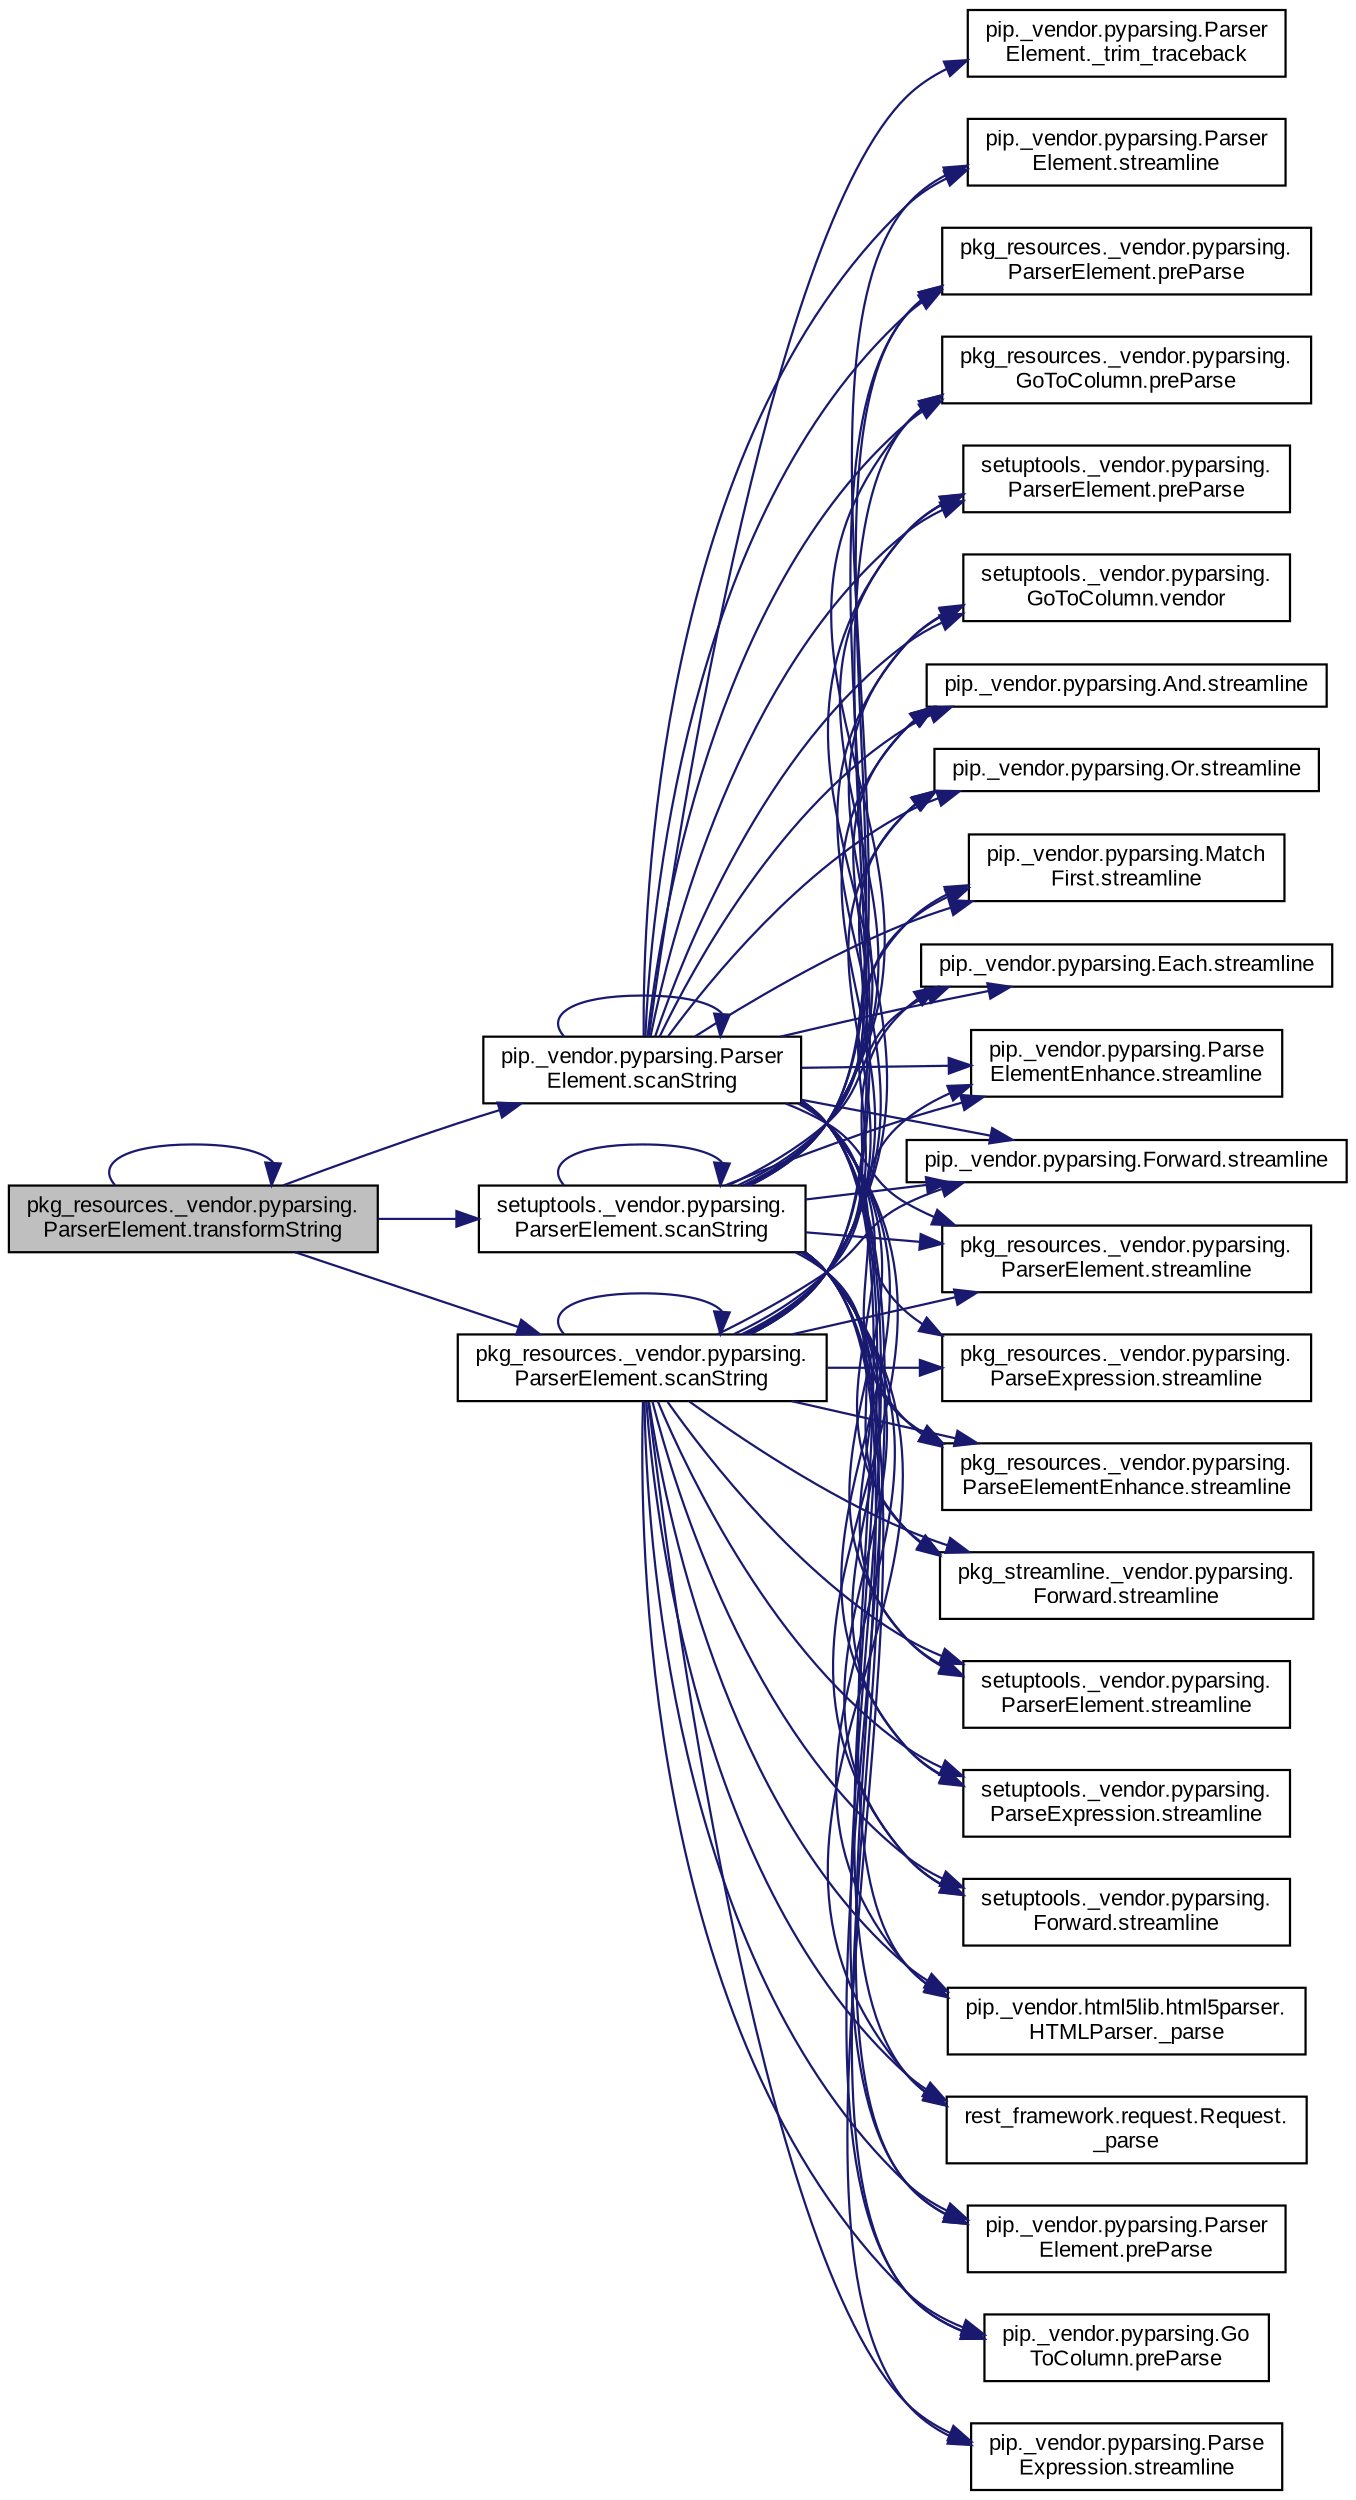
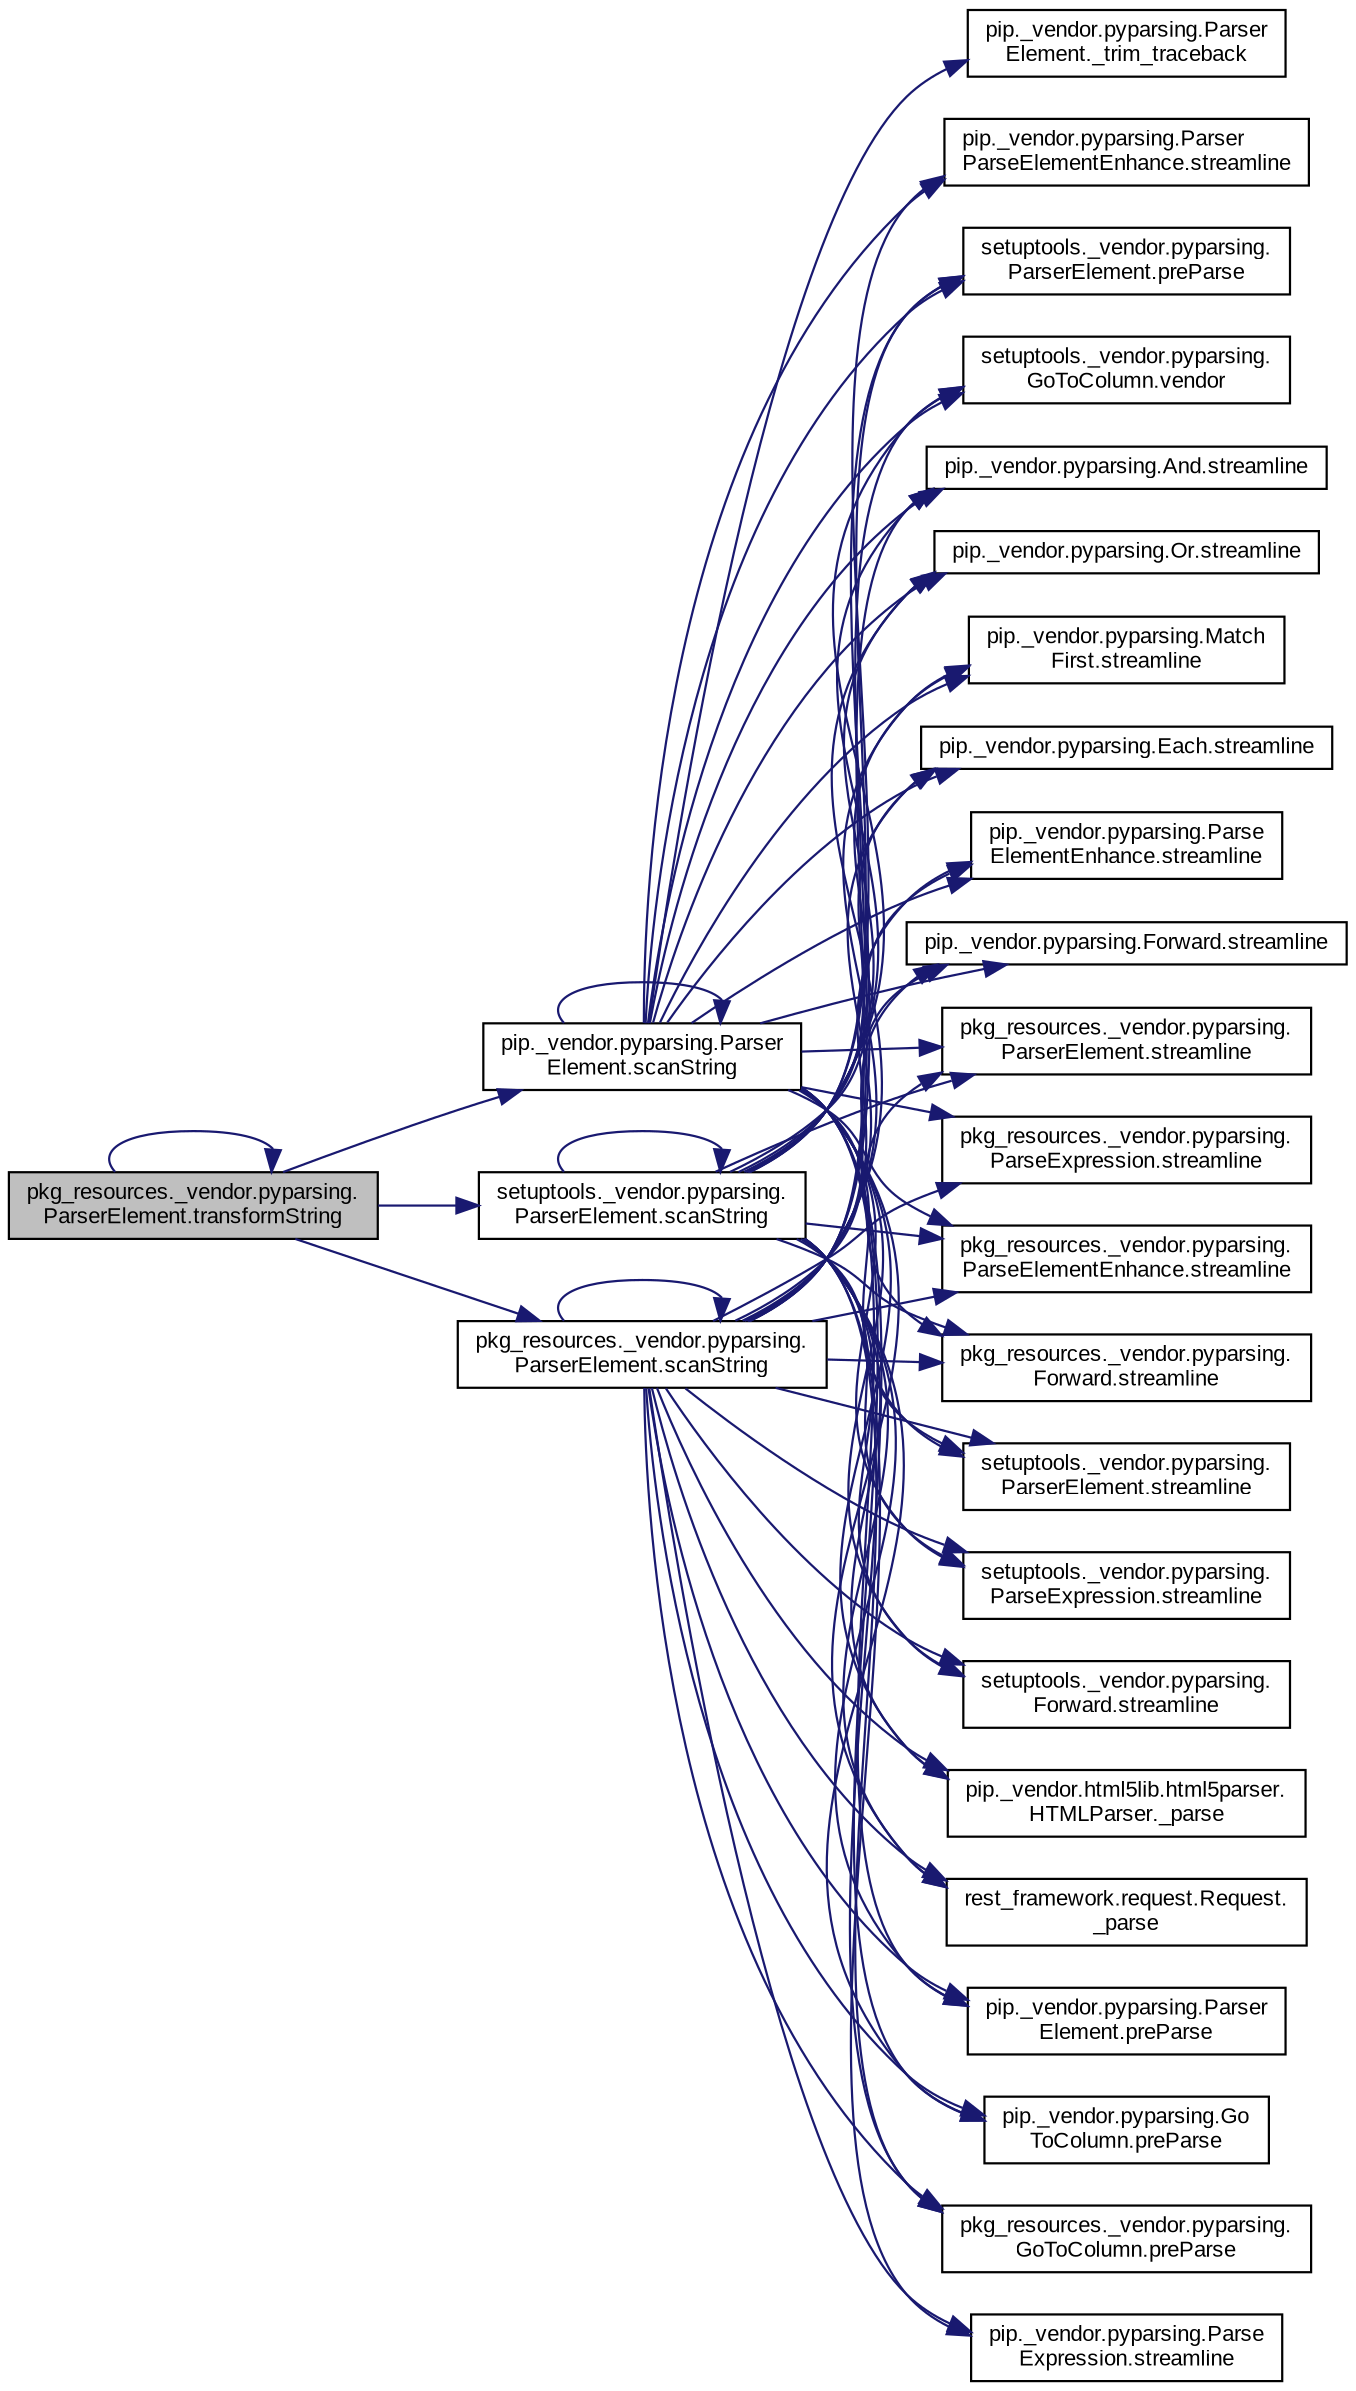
(1127, 152) -> (1127, 152)
(1127, 261) -> none
(1127, 1586) -> (1127, 1368)
